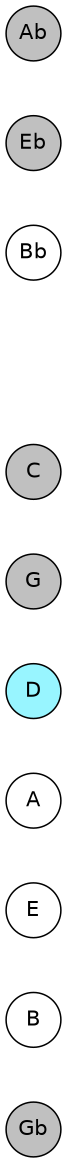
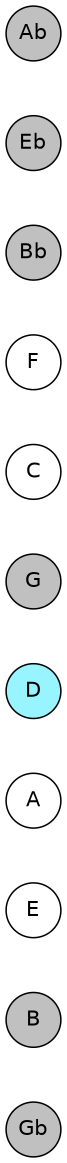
(33, 253) -> (33, 253)
none -> (33, 362)
(33, 472) -> (33, 472)
(33, 1020) -> (33, 1020)
